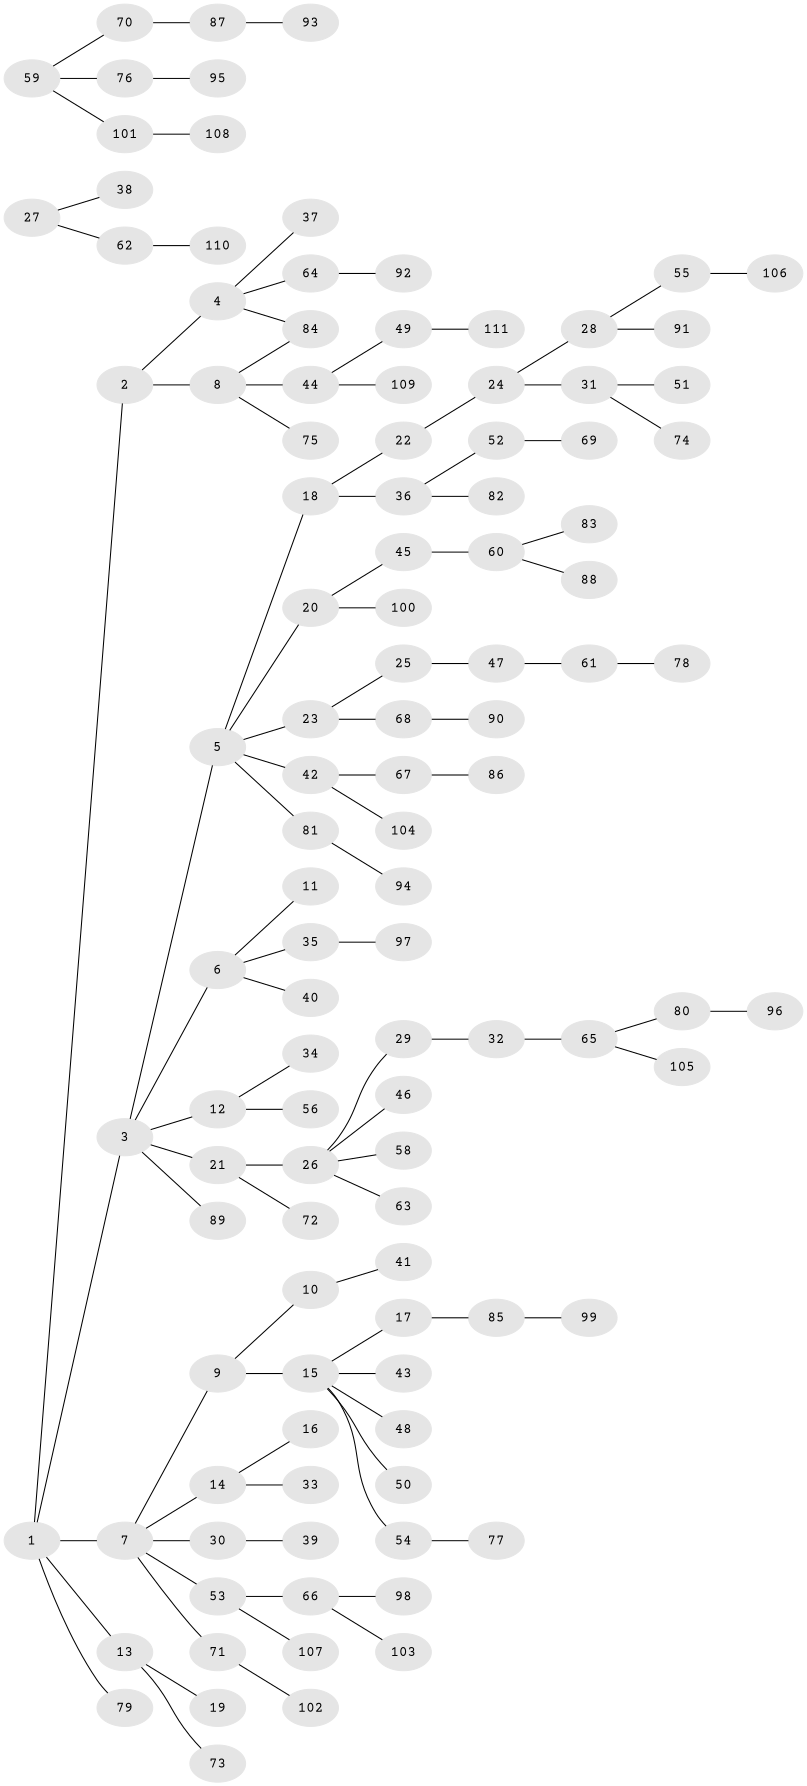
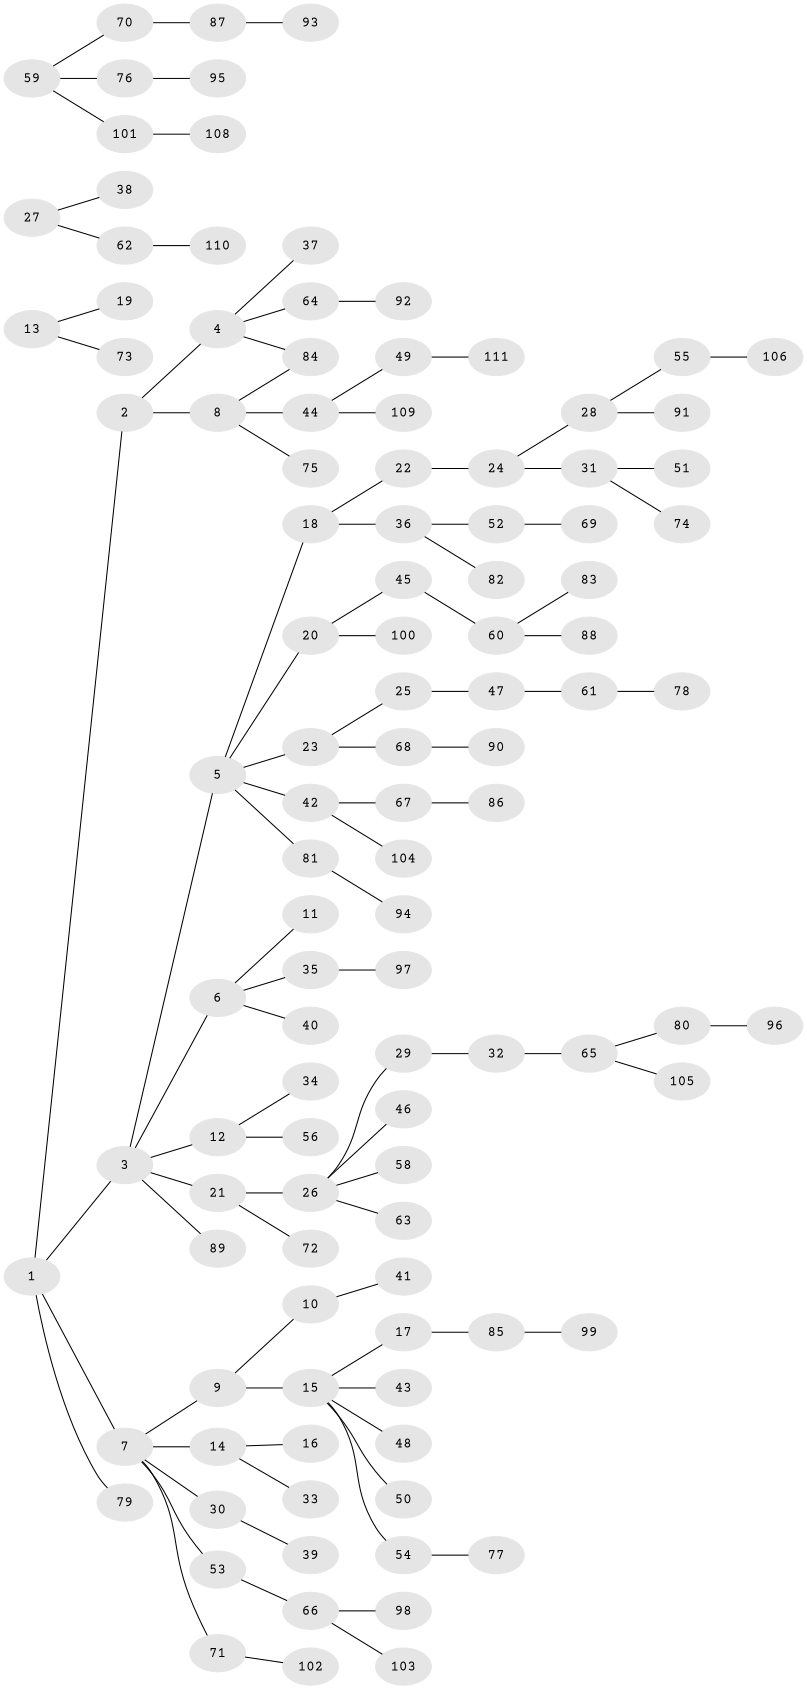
(79, 1597) -> none
(311, 1652) -> none
